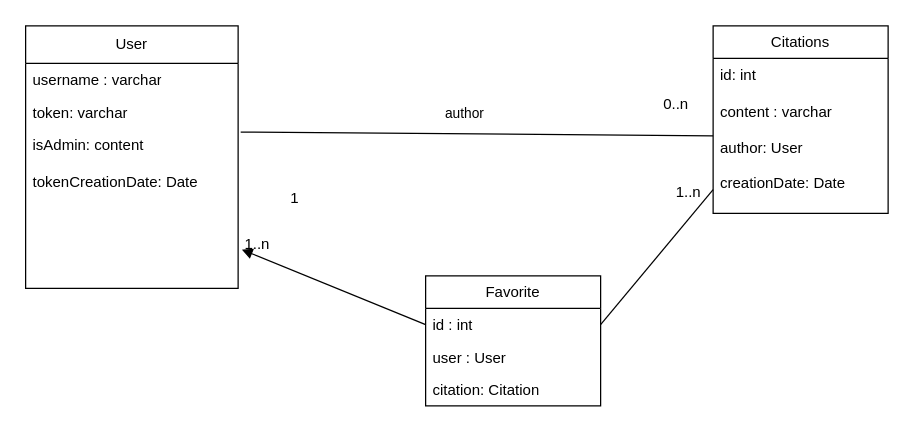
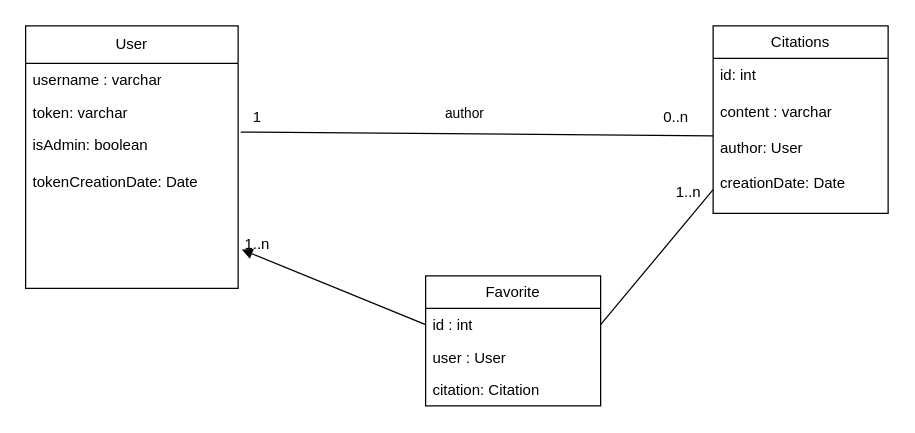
(676, 104) -> (676, 117)
(124, 155) -> (124, 155)
(294, 198) -> (257, 117)
